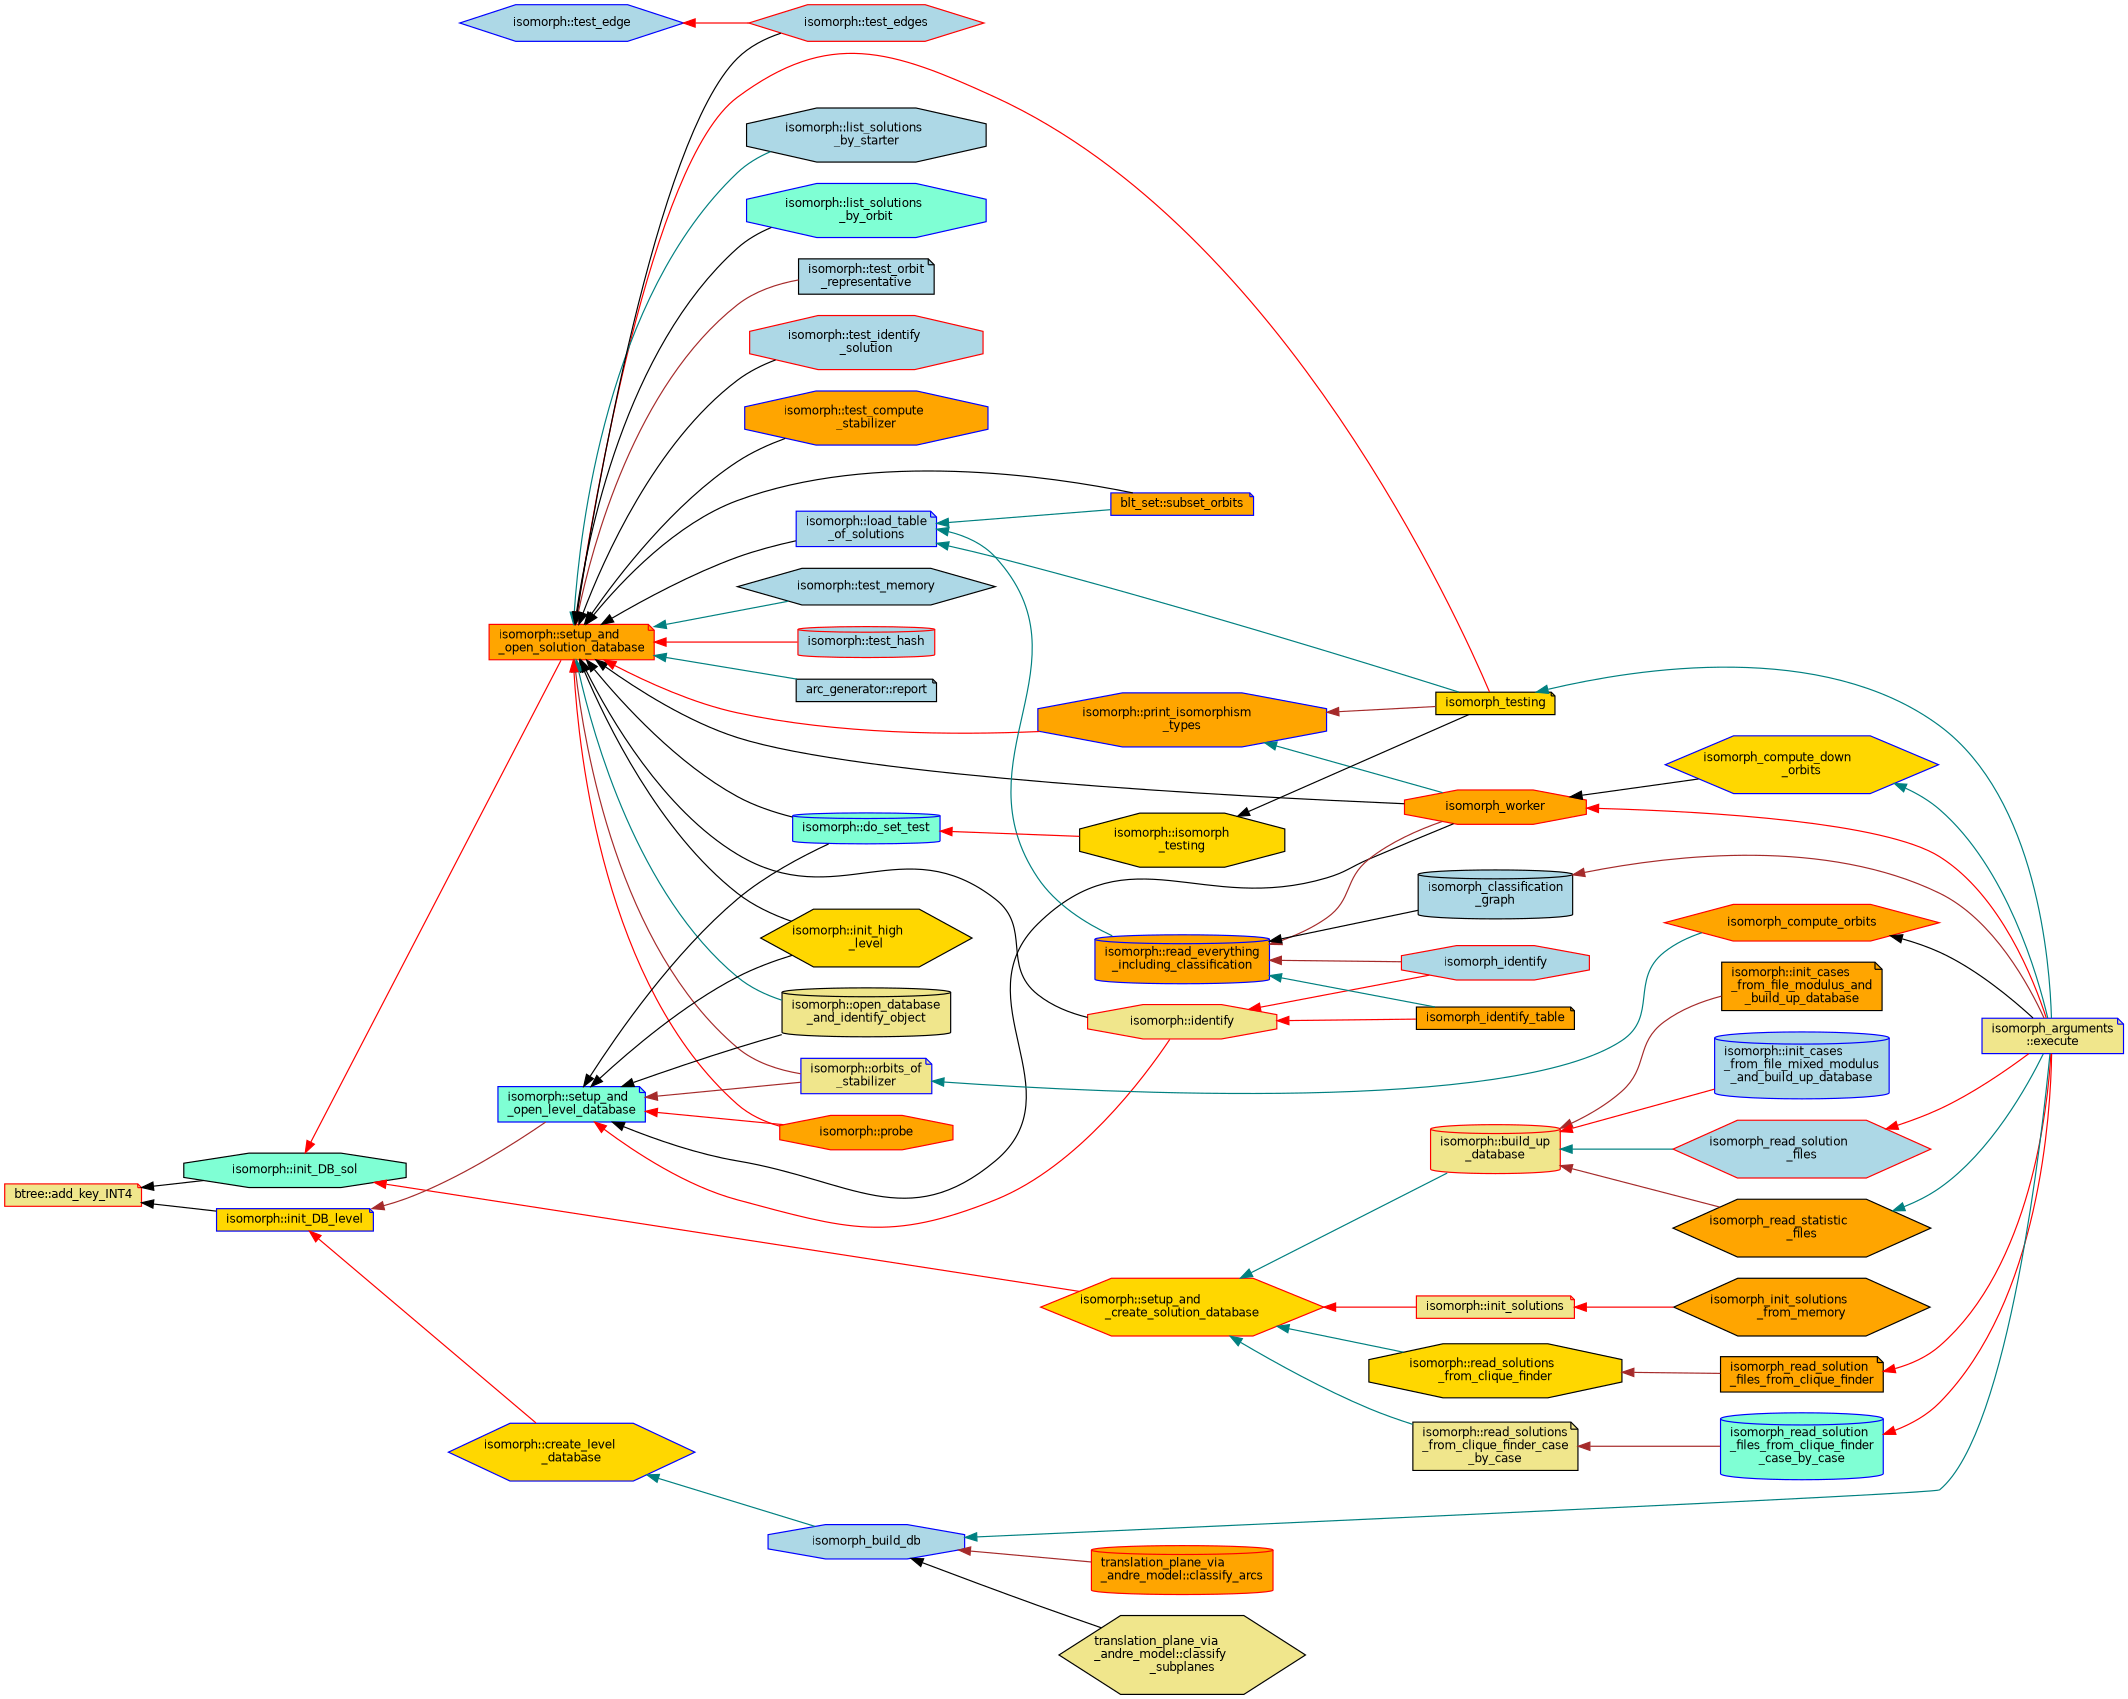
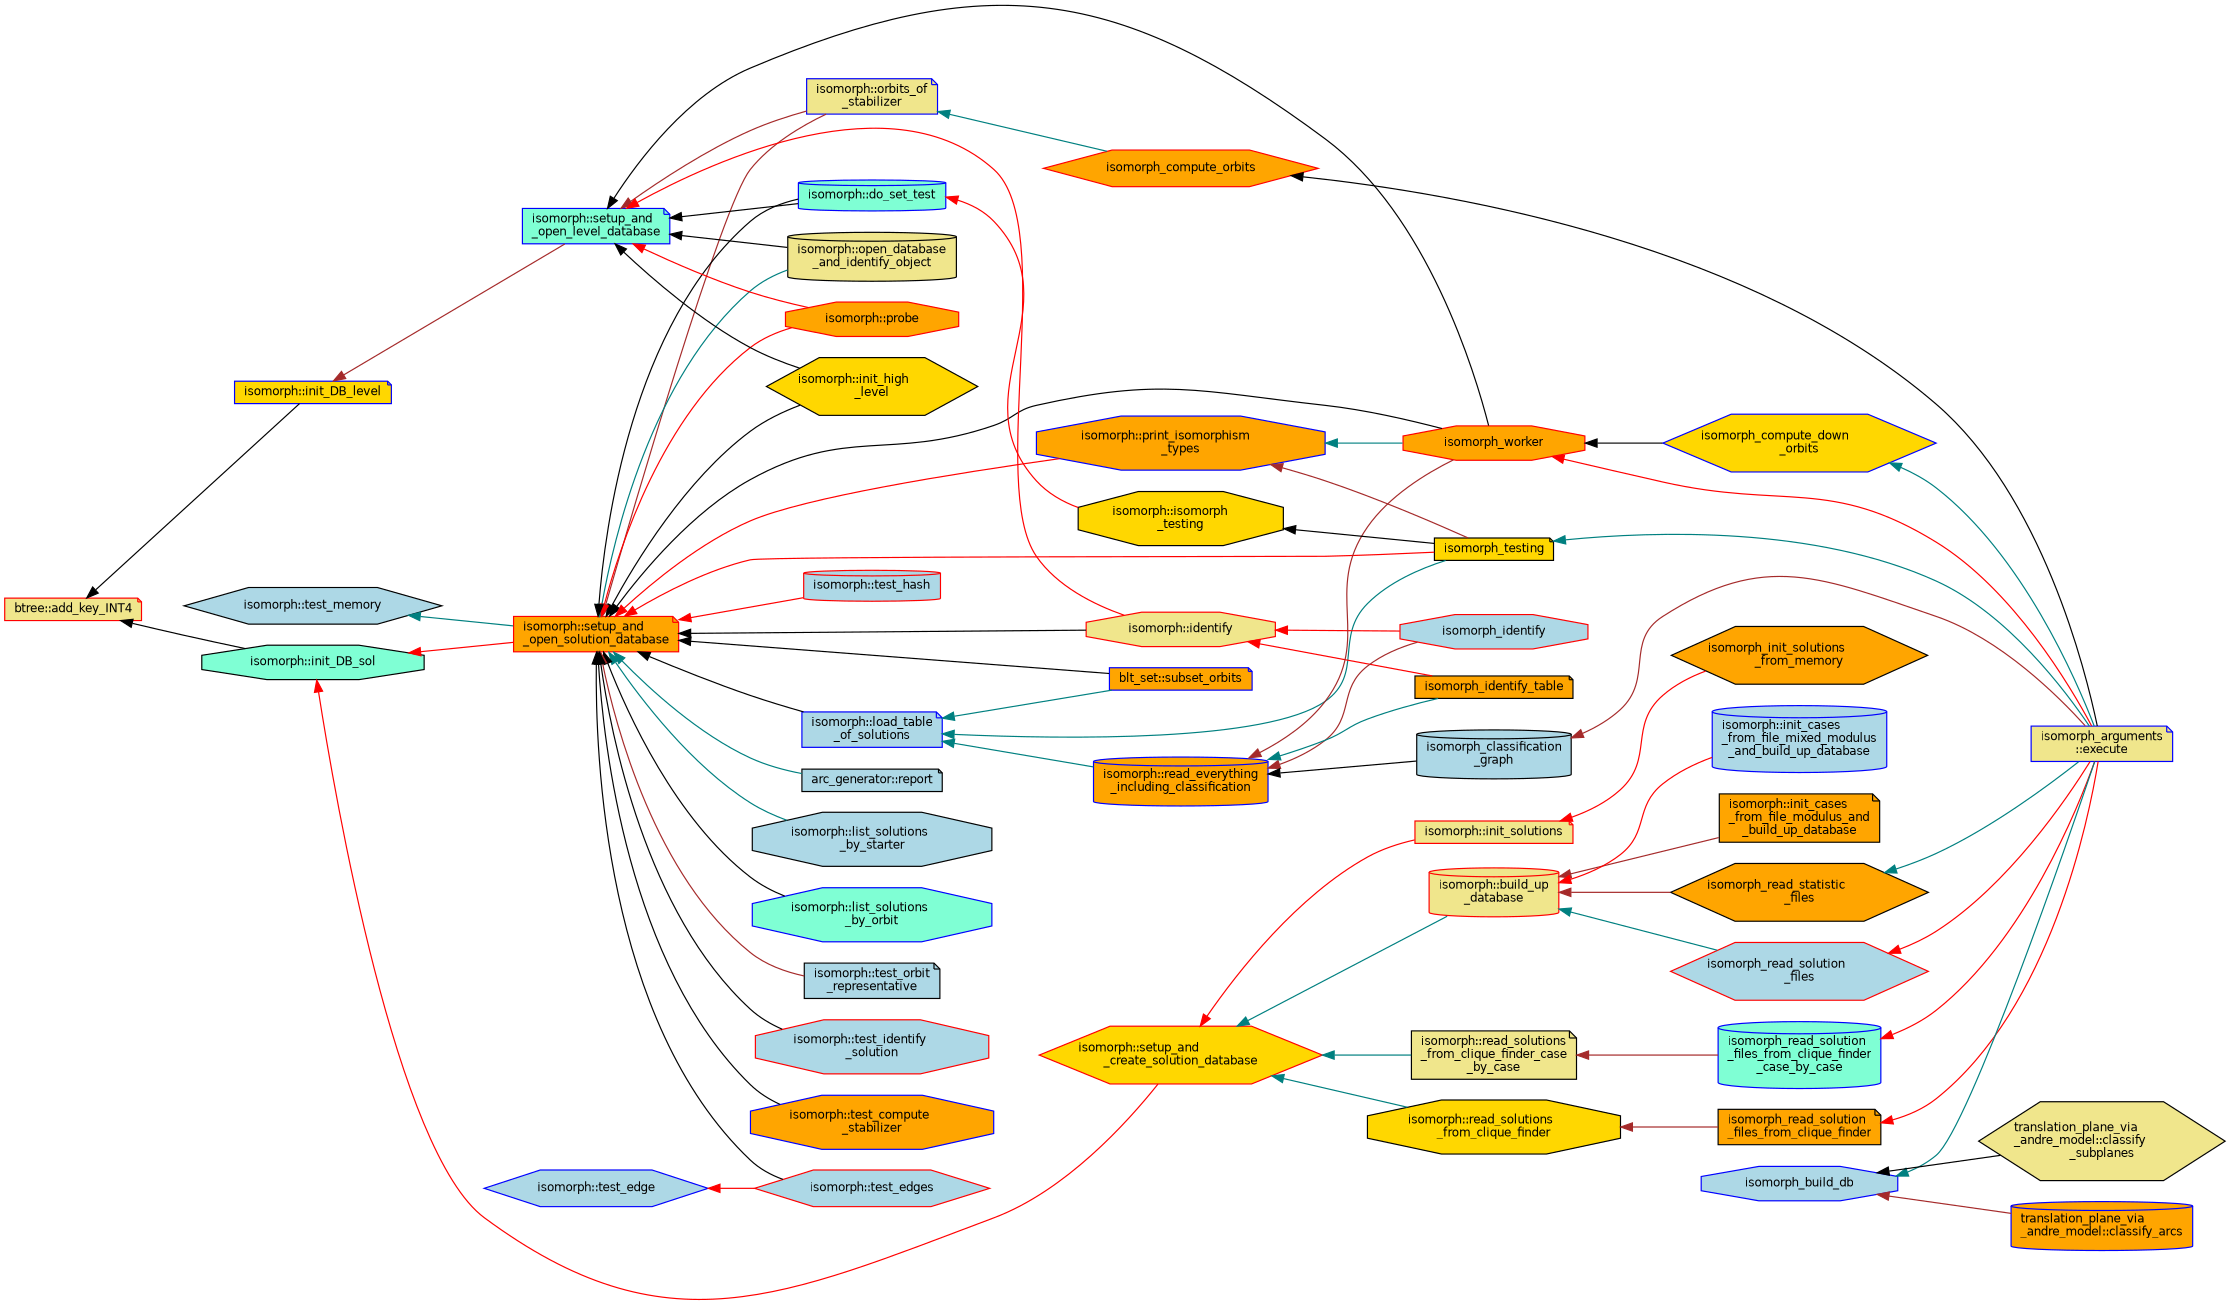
(727, 613) -> (467, 621)
(572, 1452) -> none
(1182, 1570) -> (2102, 1226)
